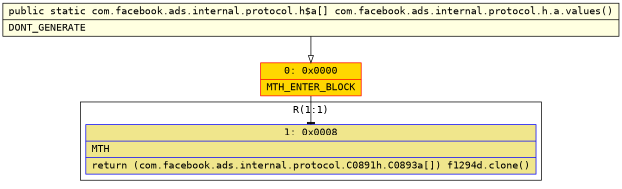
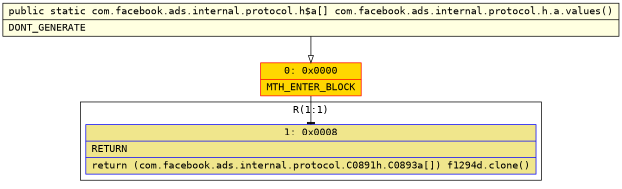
(101, 149) -> (110, 149)
